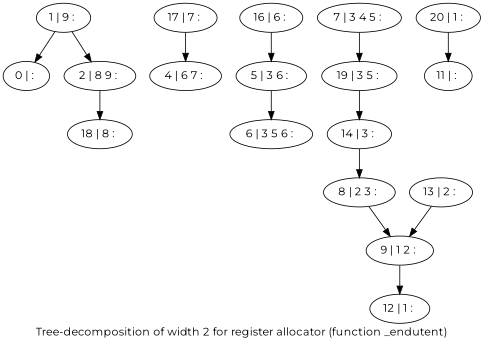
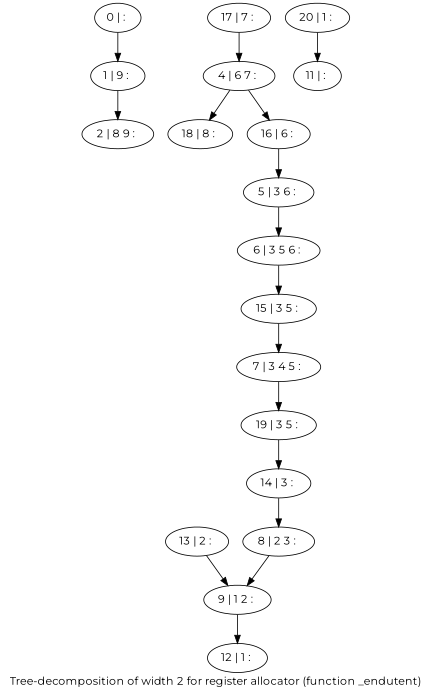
(47, 44) -> (118, 43)
(100, 101) -> (222, 102)
none -> (257, 102)
none -> (279, 309)
